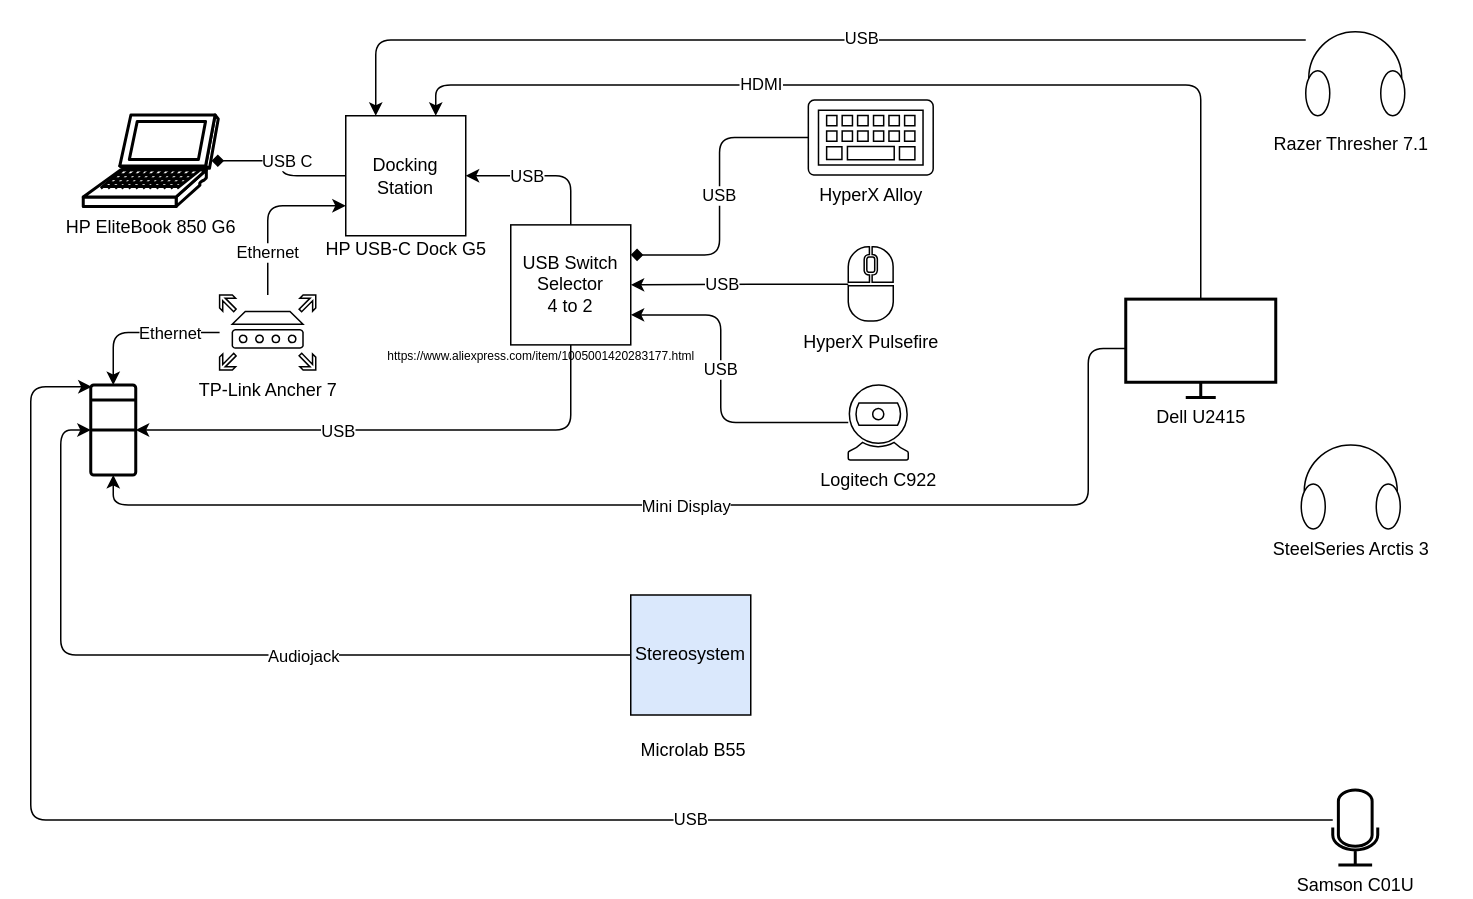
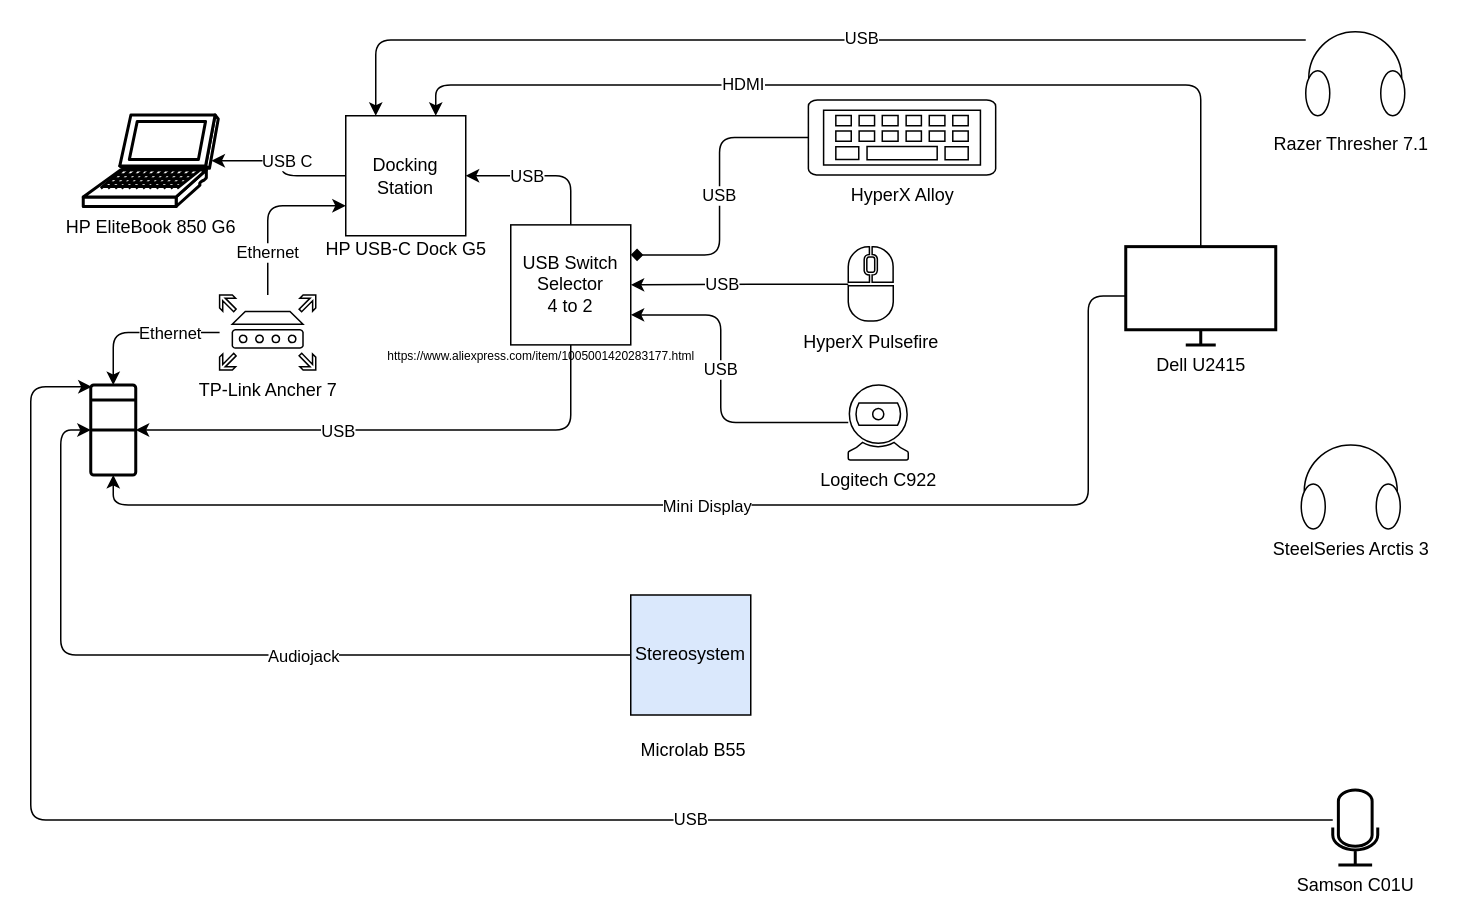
(871, 137) -> (902, 137)
(224, 161) -> (223, 161)
(1201, 348) -> (1201, 296)
